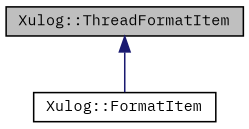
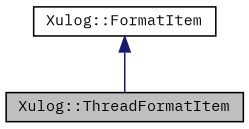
(125, 72) -> (125, 72)
